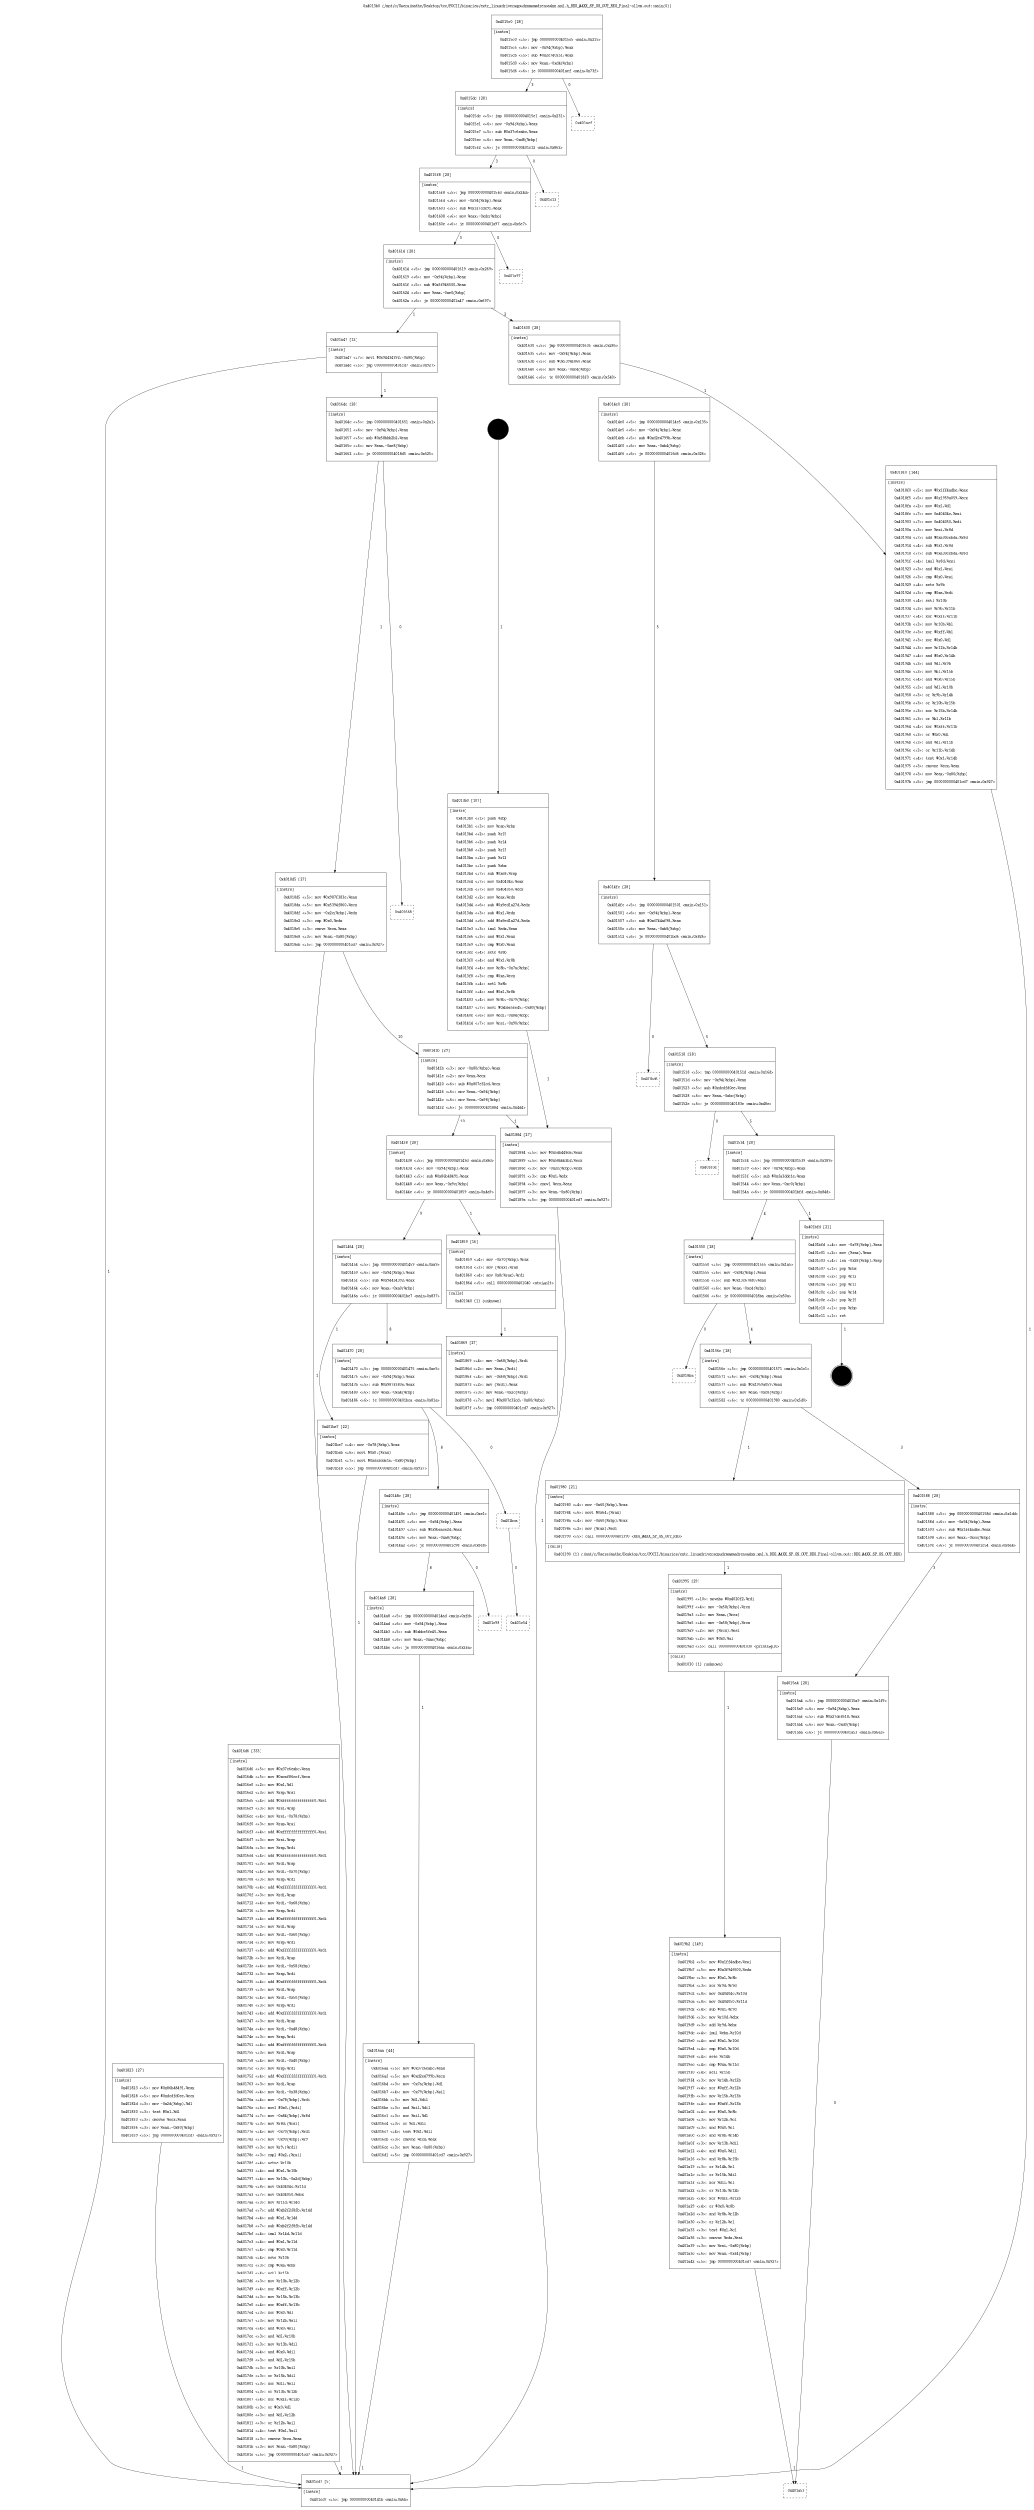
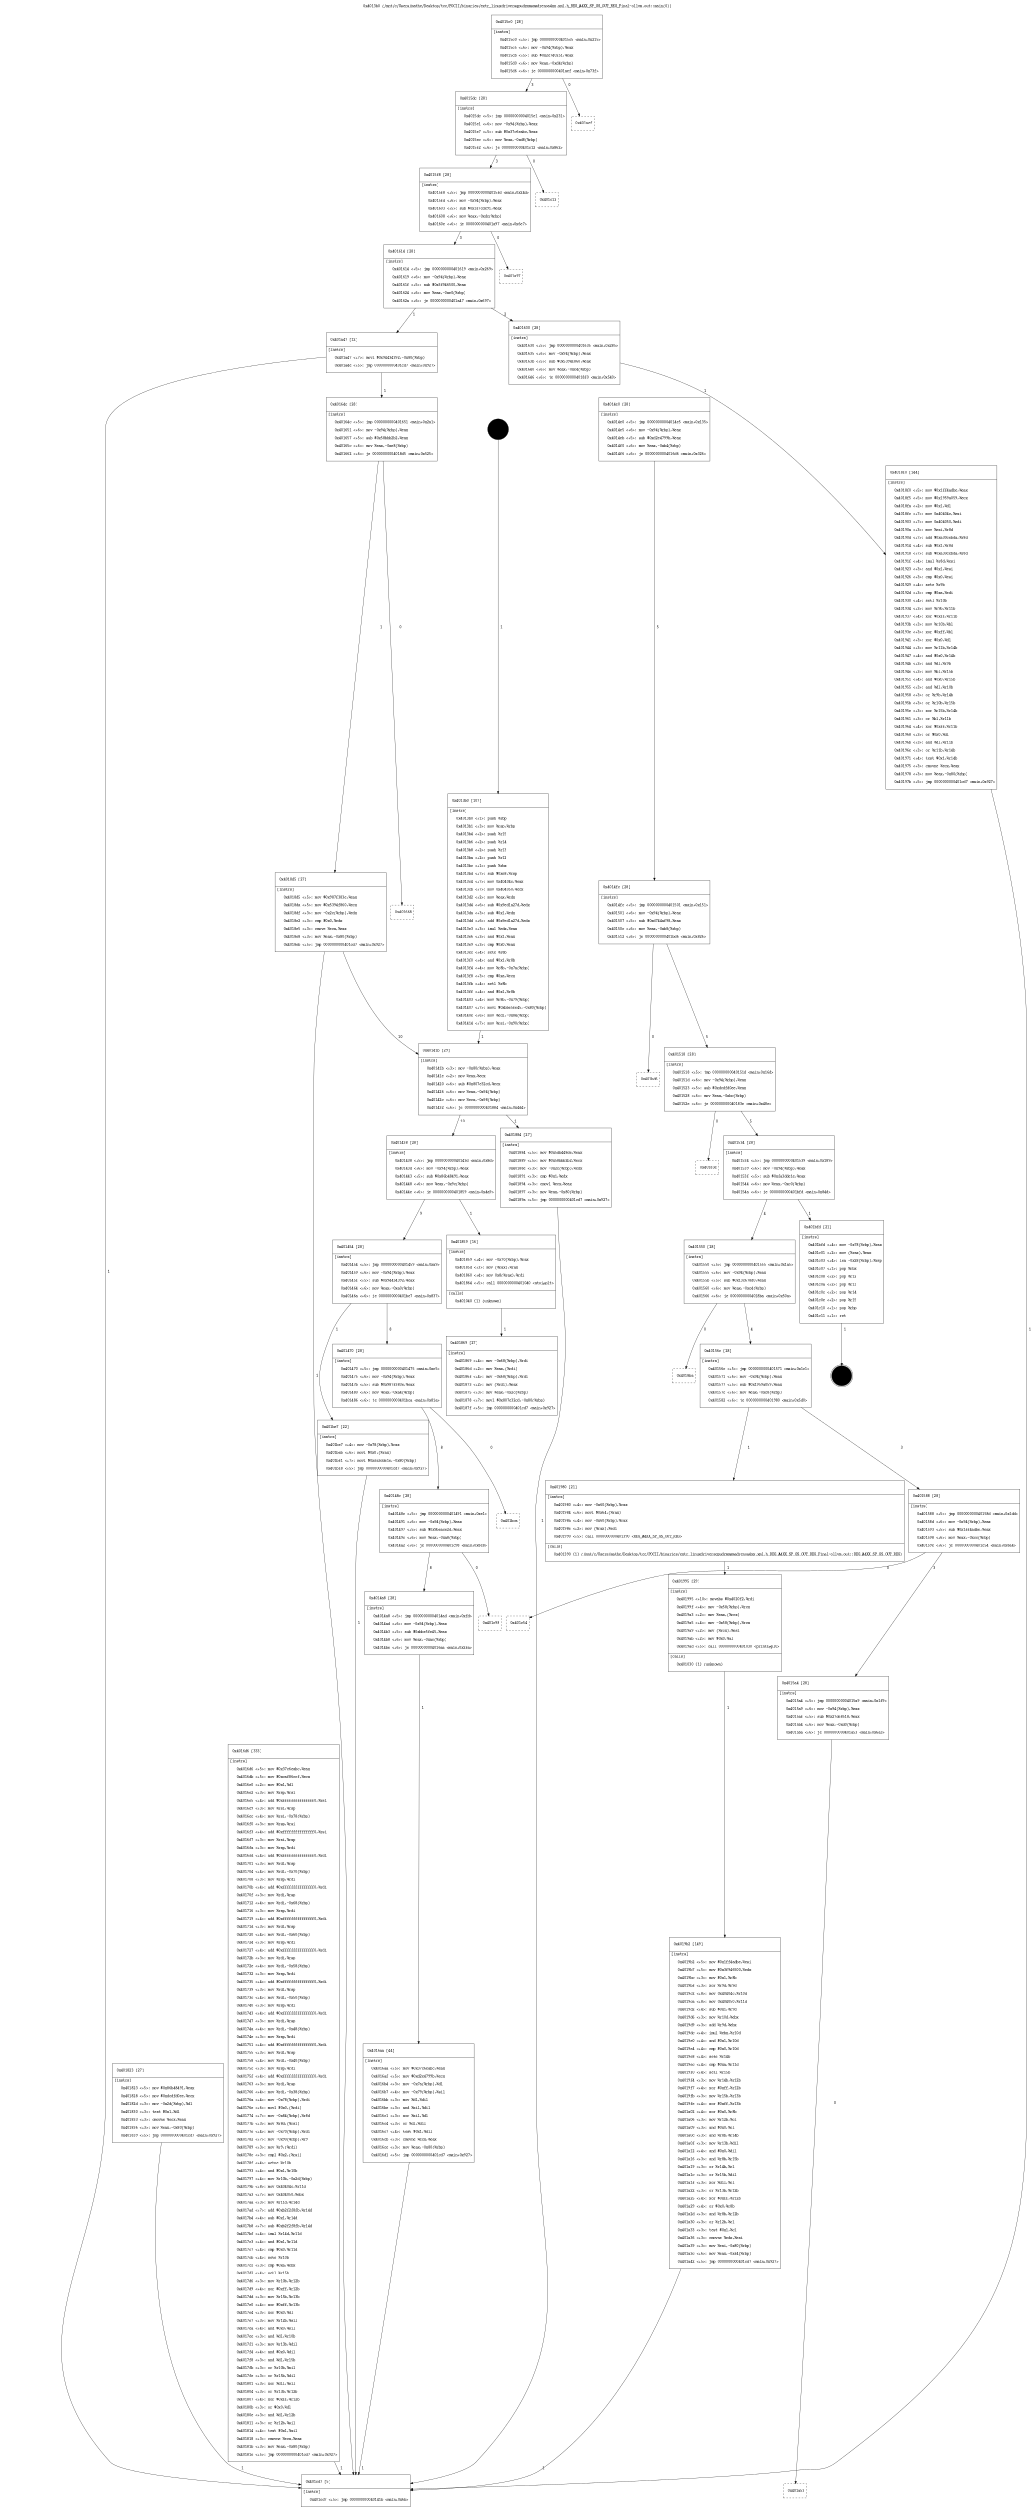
(537, 1078) -> (479, 1036)
(513, 1571) -> (727, 1571)
(774, 2375) -> (585, 2431)
